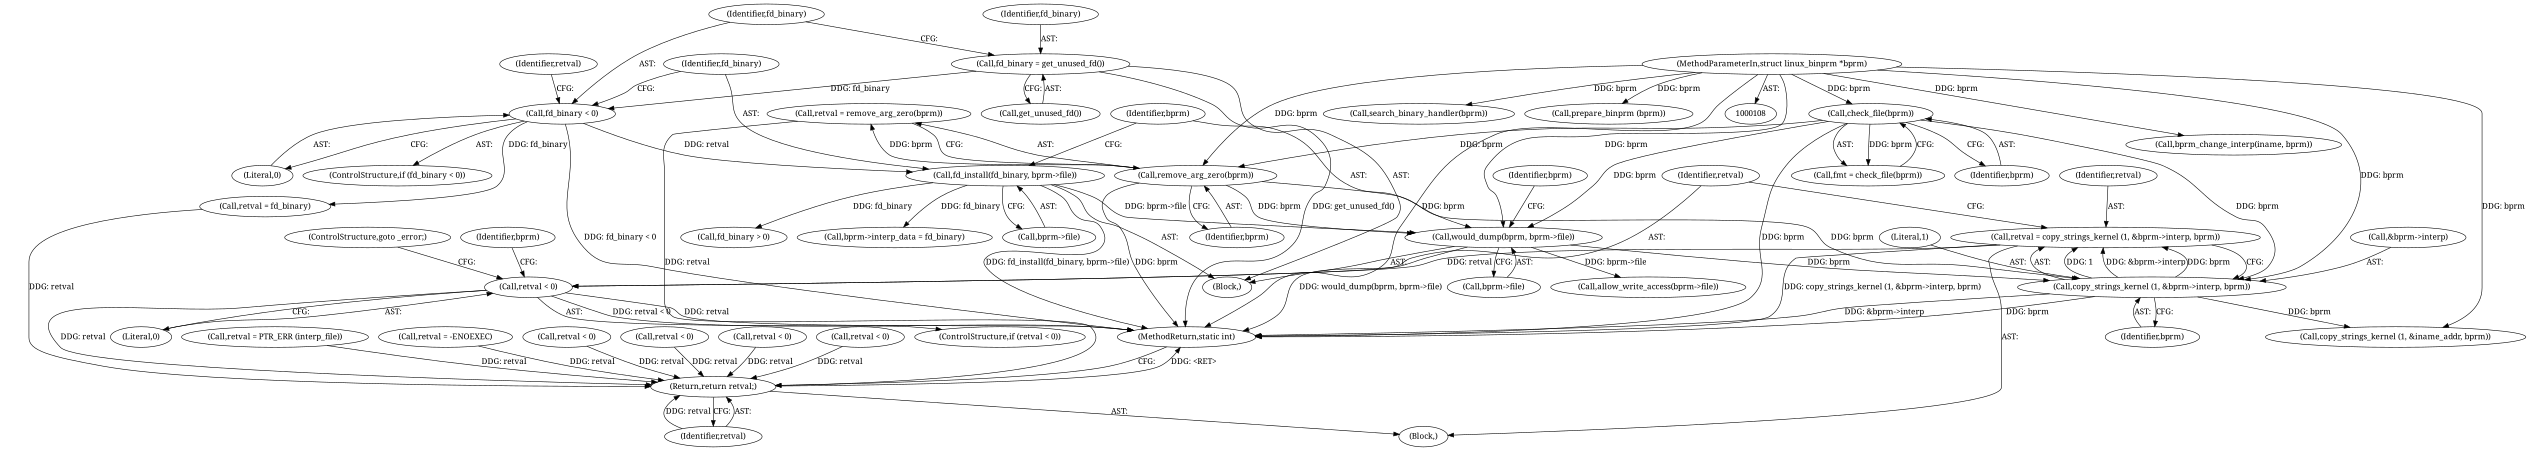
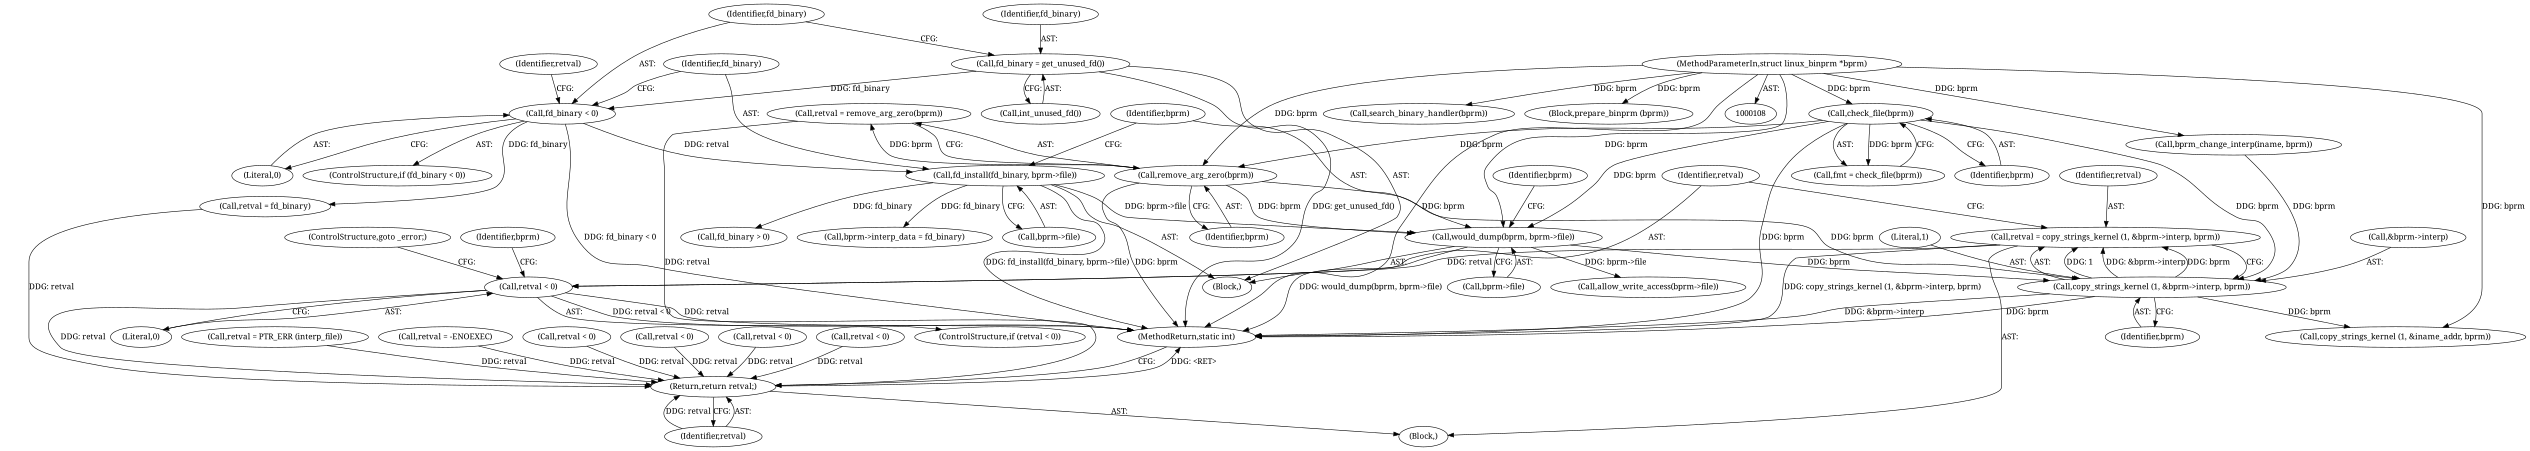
(2218, 101) -> (2294, 220)
(1041, 114) -> (1041, 114)
(1609, 114) -> (1609, 114)
